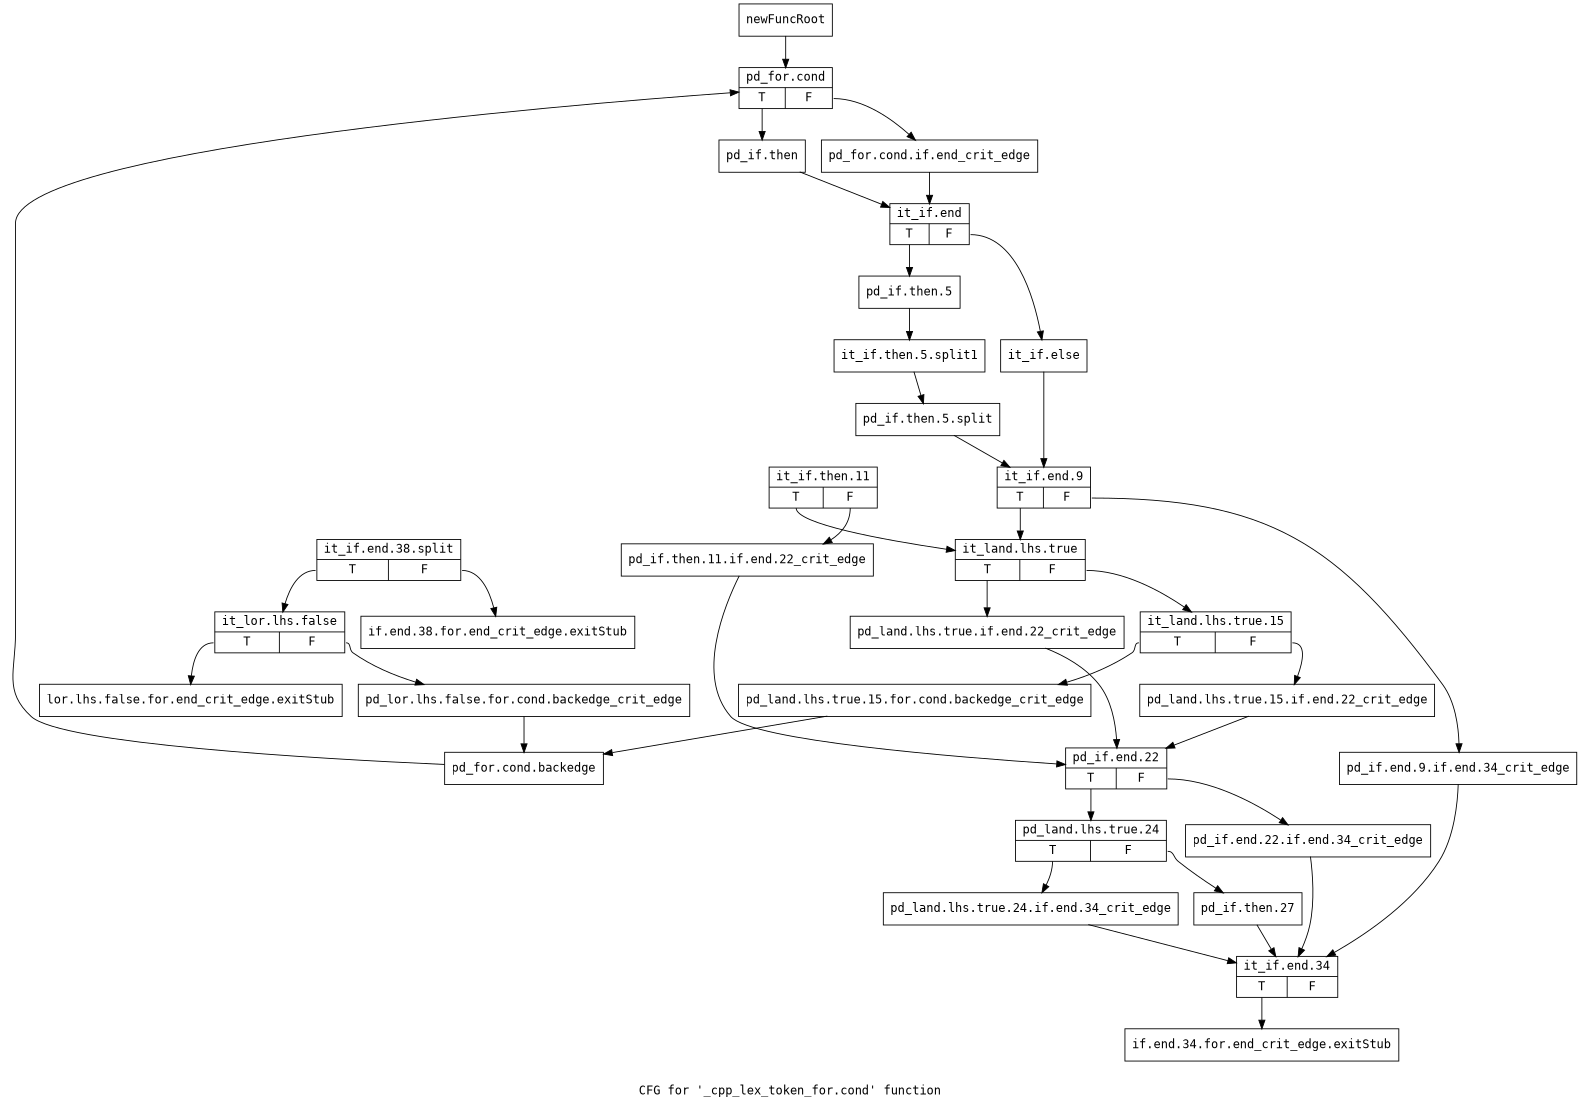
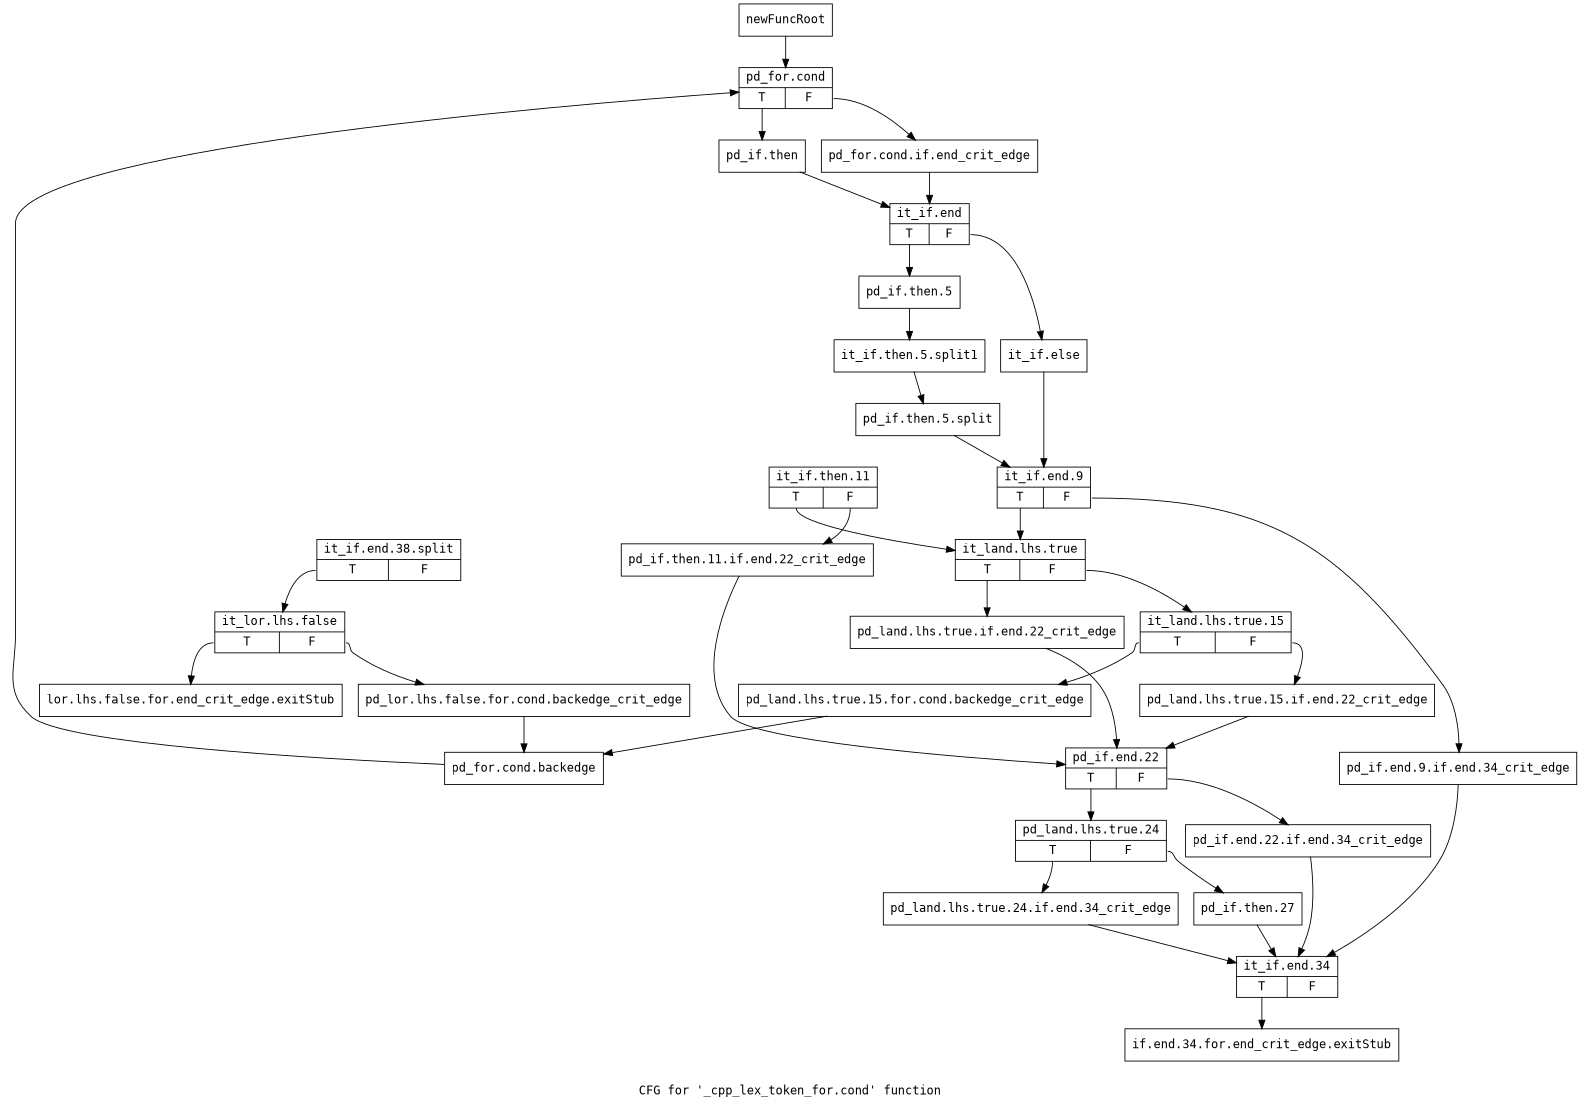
(498, 632) -> none
